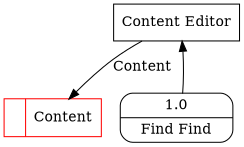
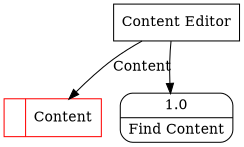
(183, 73) -> (170, 62)
(177, 129) -> (177, 129)
